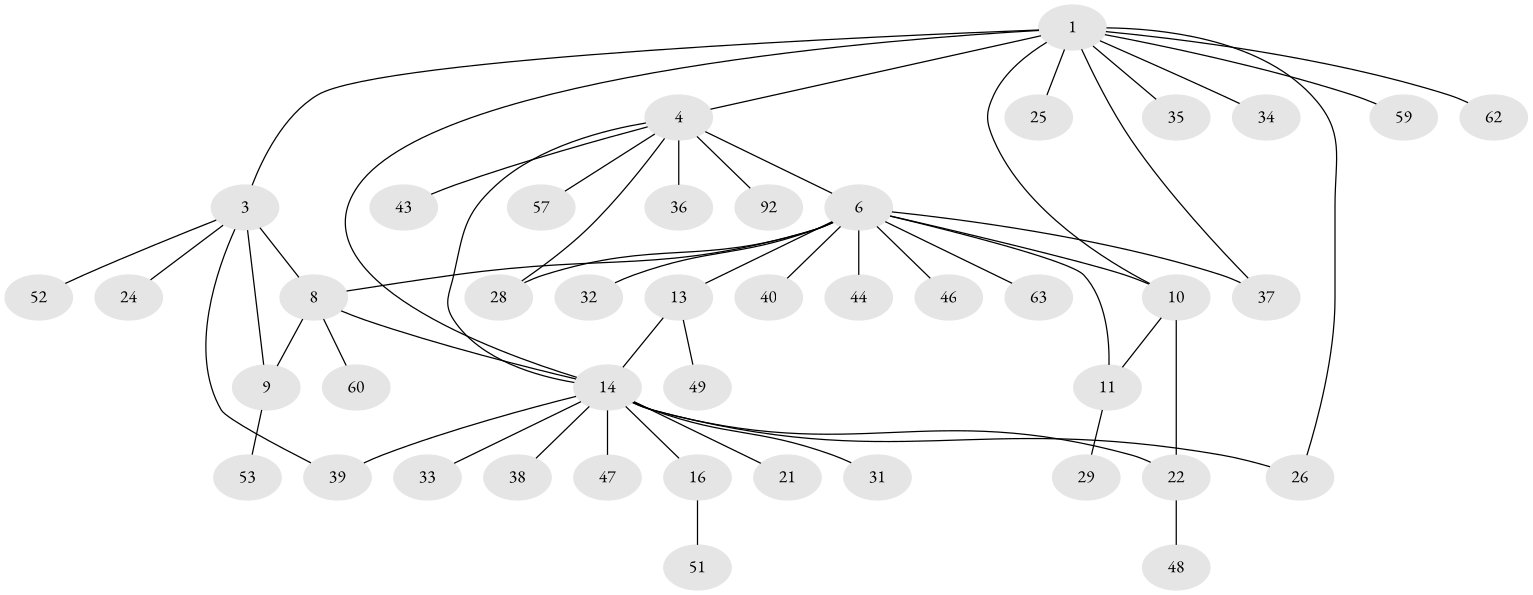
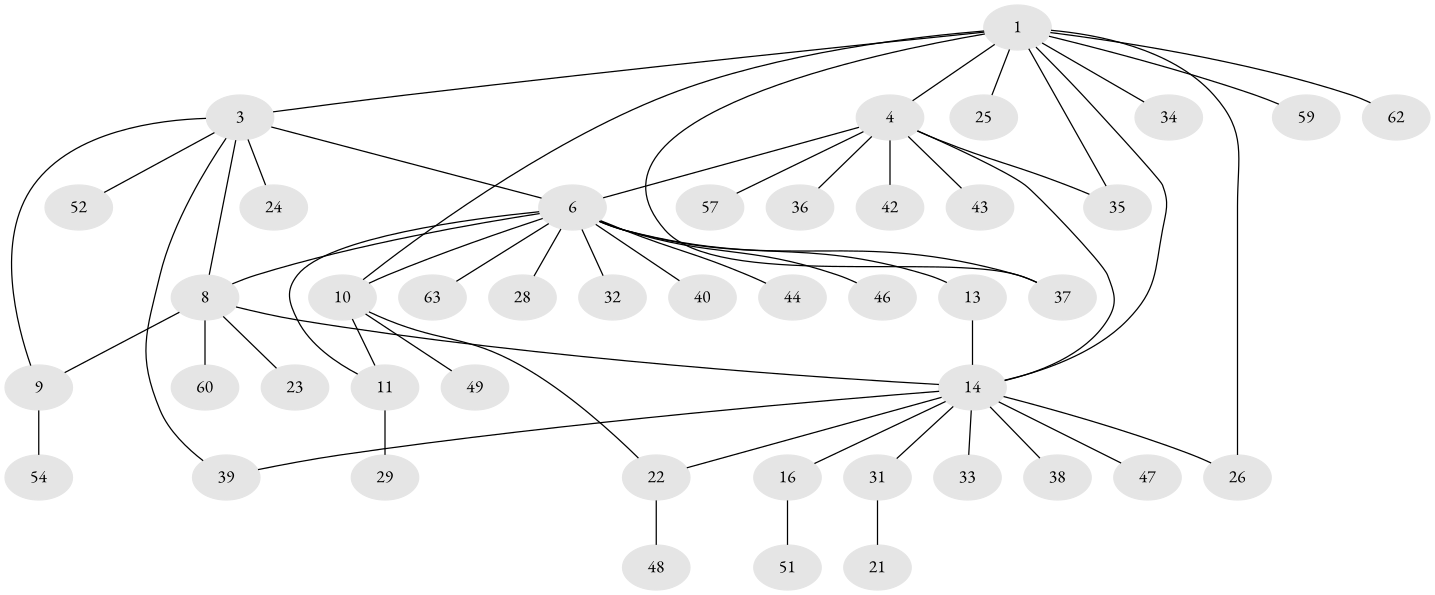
none -> (406, 163)
(769, 208) -> (890, 208)
(600, 216) -> (1003, 163)
(688, 342) -> (413, 345)
none -> (295, 388)
(697, 432) -> (878, 523)
(248, 478) -> (39, 478)
